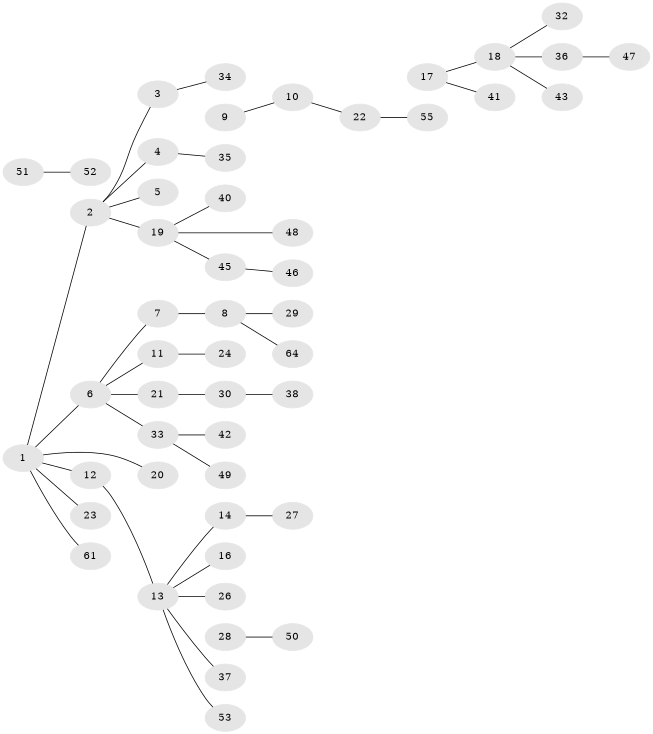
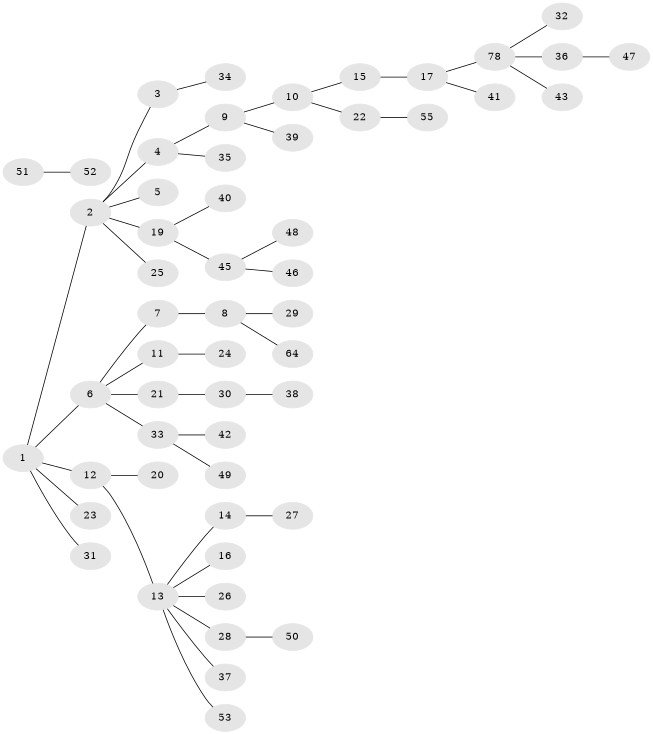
(495, 57) -> (495, 57)
none -> (360, 77)
none -> (192, 135)
none -> (293, 138)
(225, 233) -> (259, 250)
none -> (158, 273)
(94, 453) -> (124, 475)
(91, 556) -> (91, 556)
none -> (192, 617)
